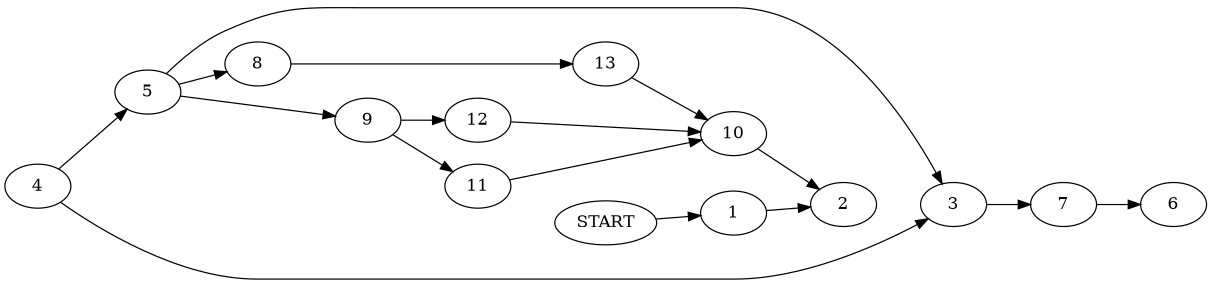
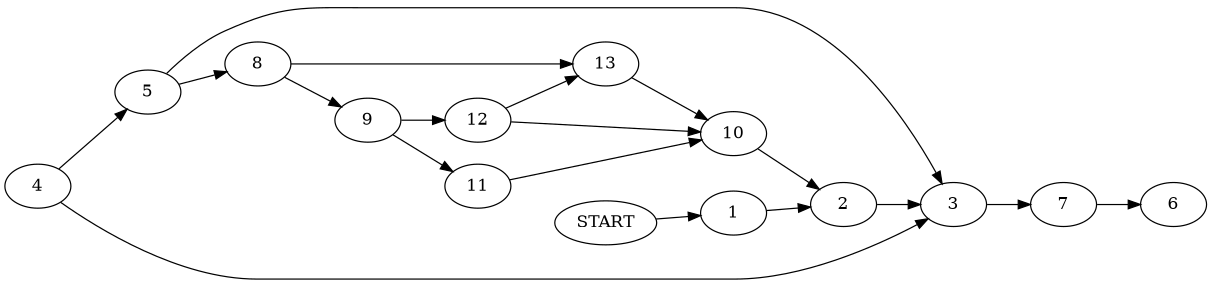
none -> (536, 95)
(252, 105) -> (307, 89)
none -> (893, 205)
